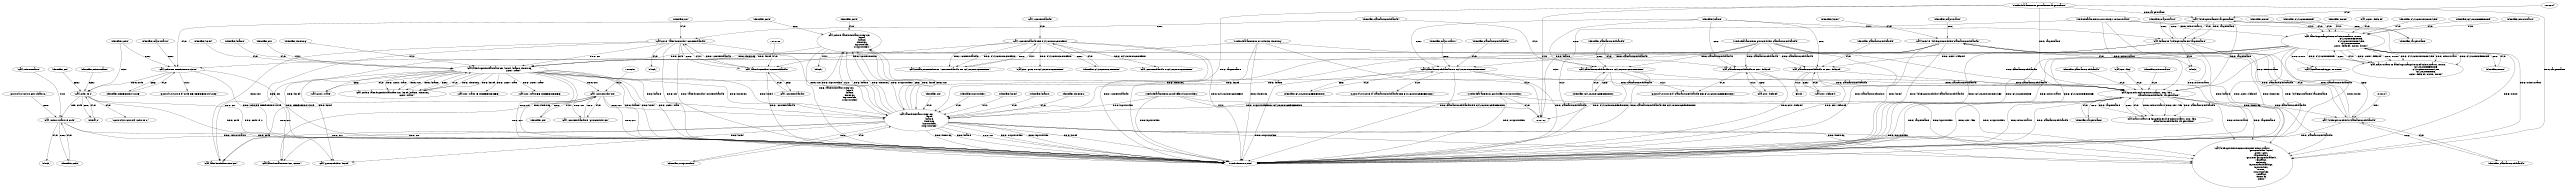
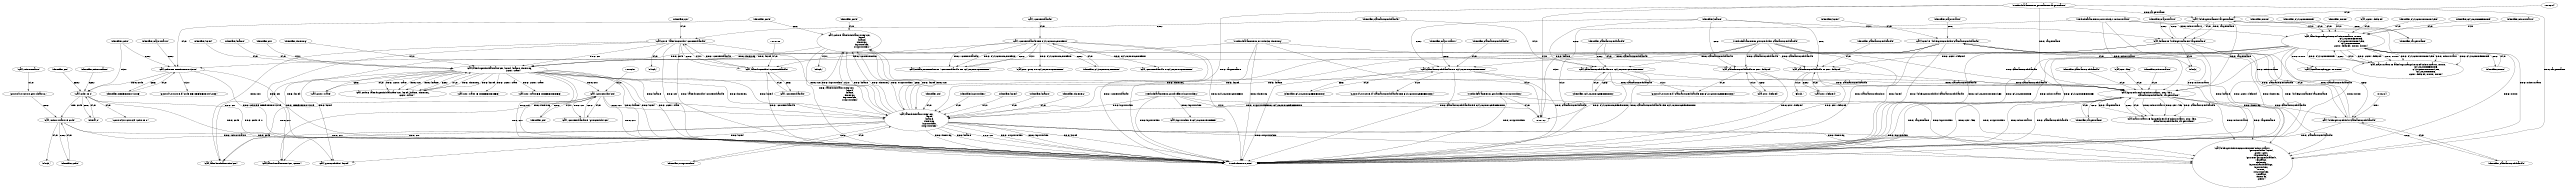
(56, 88) -> (29, 81)
none -> (1193, 120)
